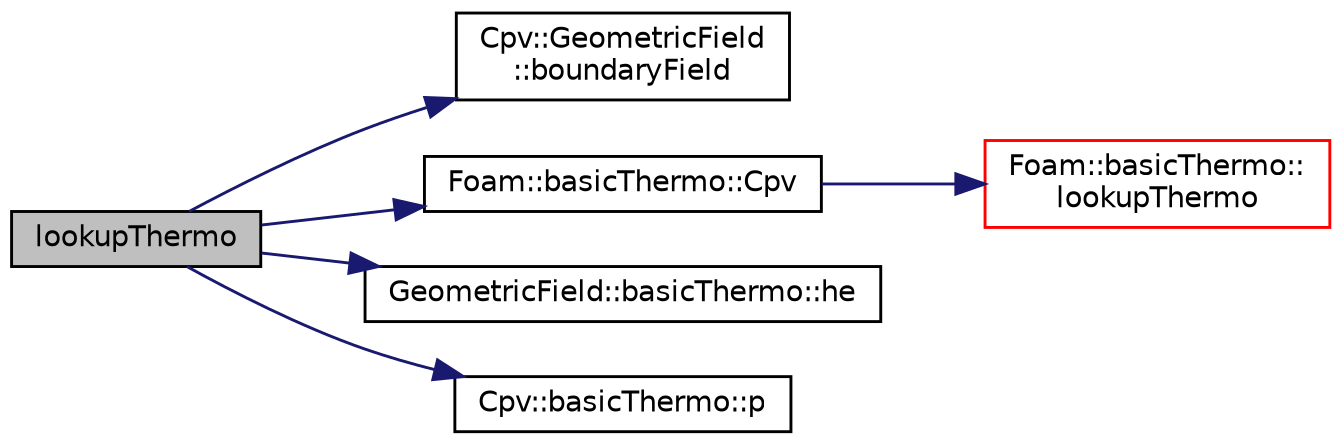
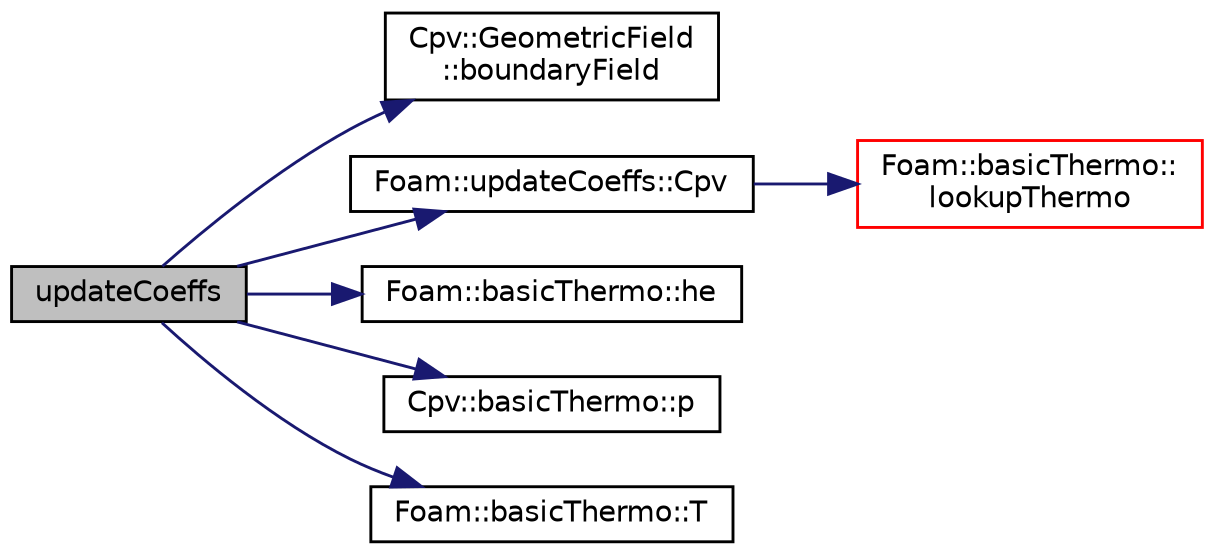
(623, 184) -> (552, 184)
(136, 239) -> (129, 294)
(623, 294) -> (552, 294)
none -> (552, 514)
